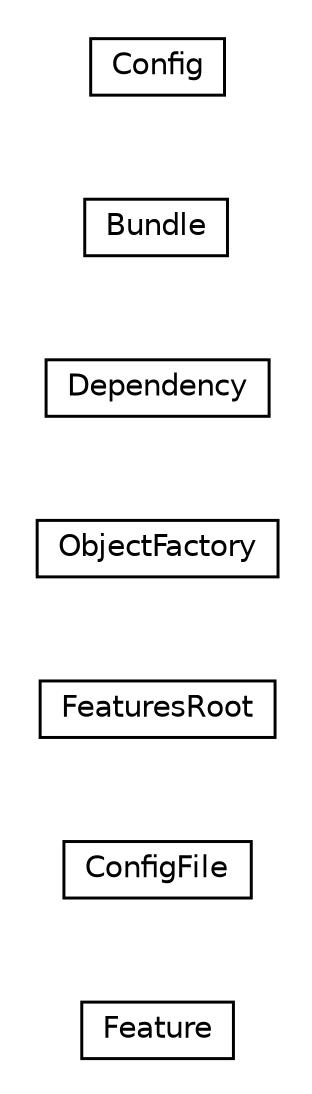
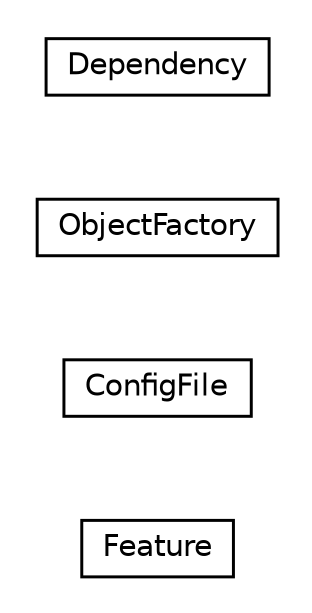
(156, 65) -> none
(156, 226) -> none
(156, 708) -> none
